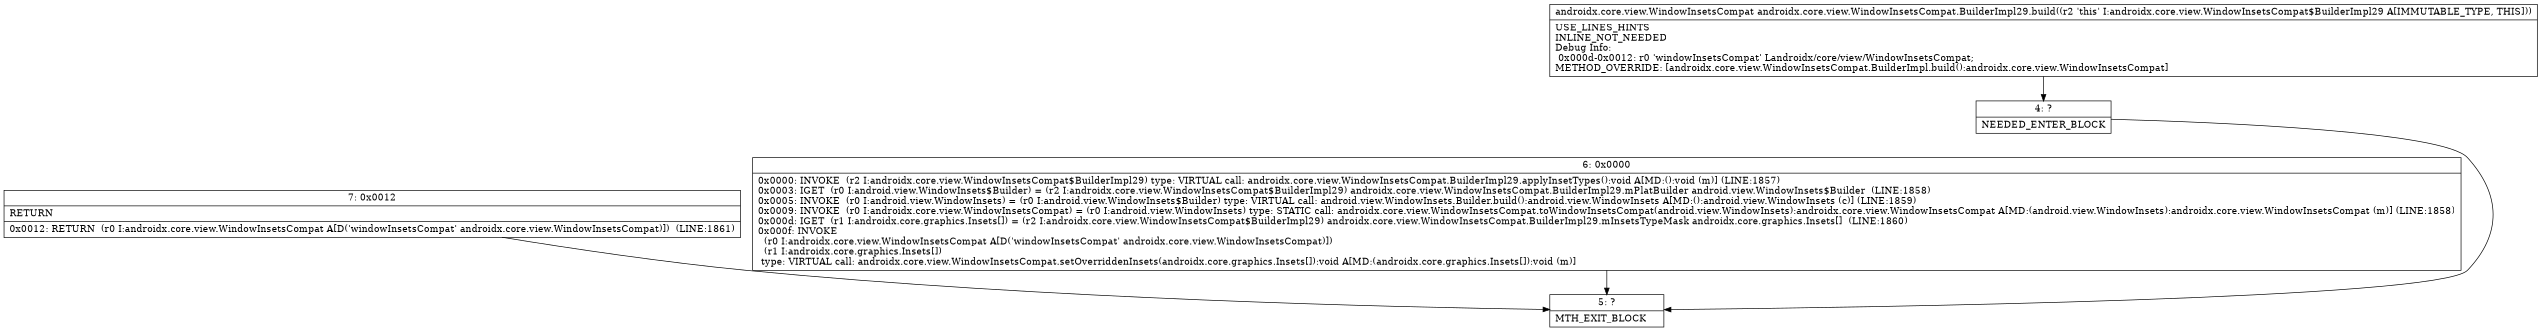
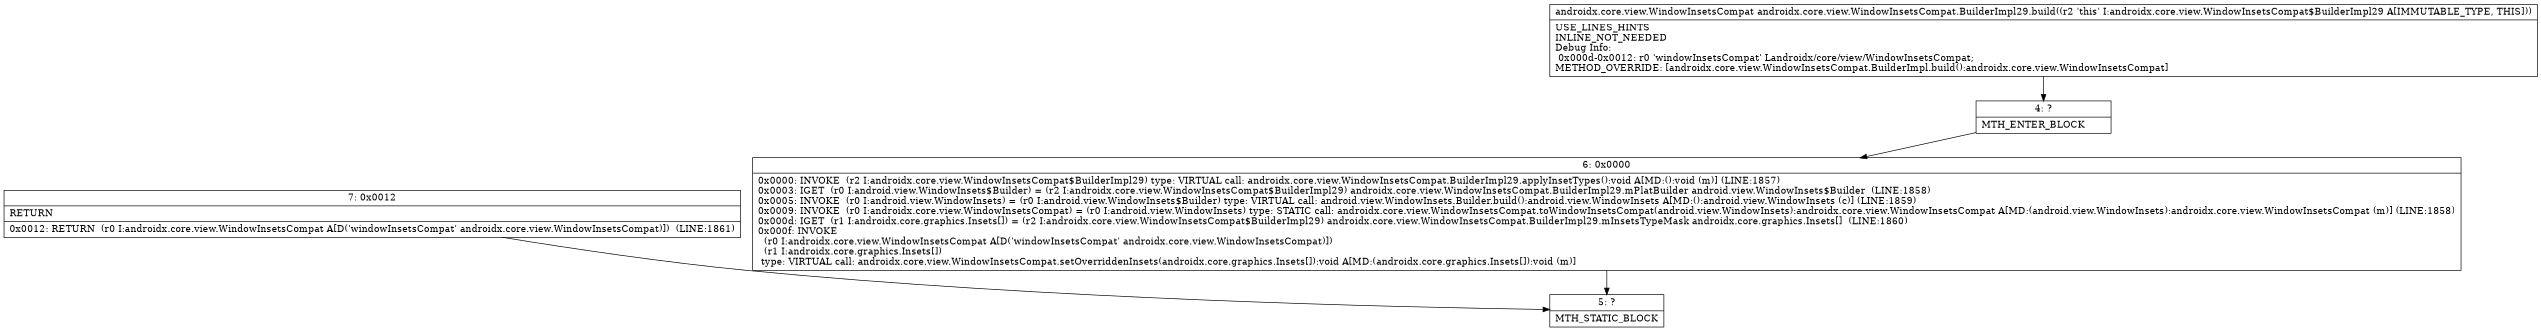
(2044, 125) -> (2033, 125)
(2314, 291) -> (1921, 145)
(1601, 319) -> (1607, 319)
